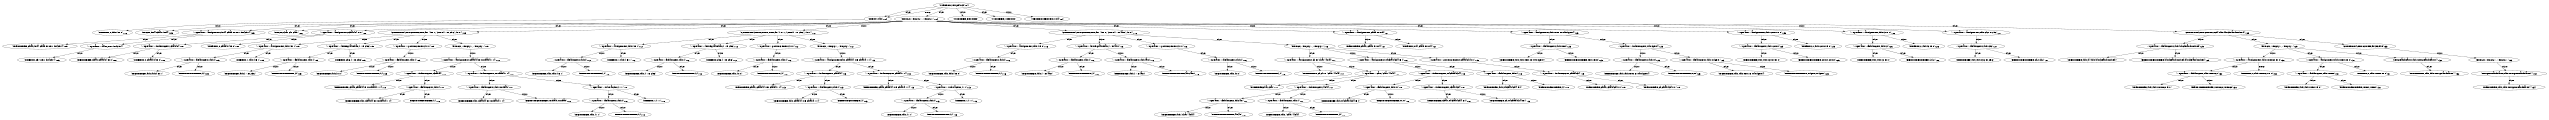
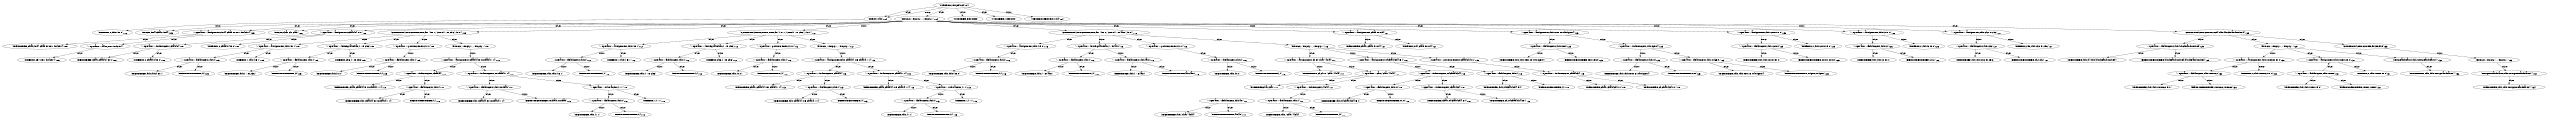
(1764, 39) -> (1764, 39)
none -> (2034, 46)
(2320, 65) -> (2326, 68)
(1271, 94) -> none
(1244, 114) -> (1244, 114)
